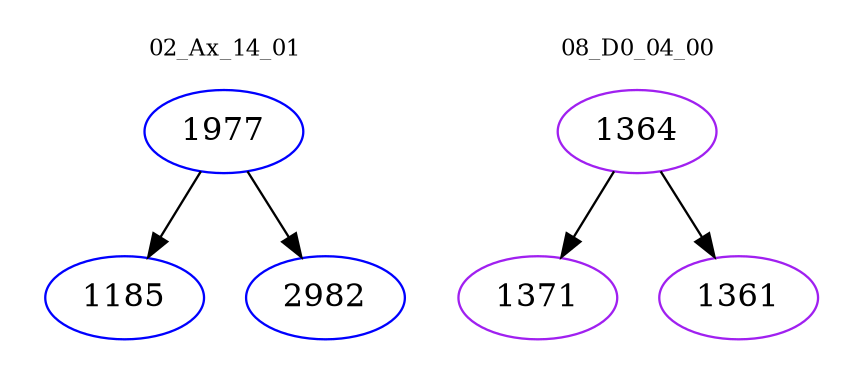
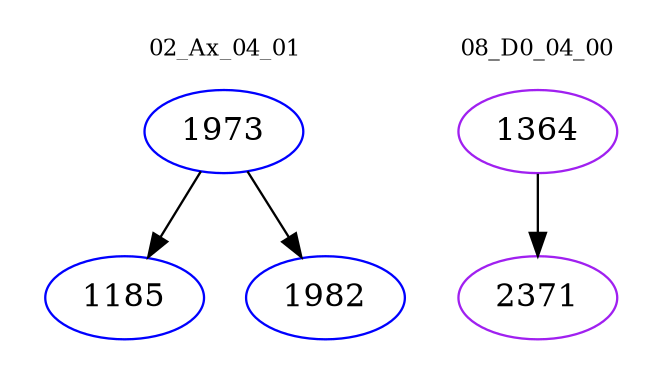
(225, 50) -> (225, 50)
(224, 132) -> (224, 132)
(325, 298) -> (325, 298)
(538, 298) -> (538, 298)
(739, 298) -> none
